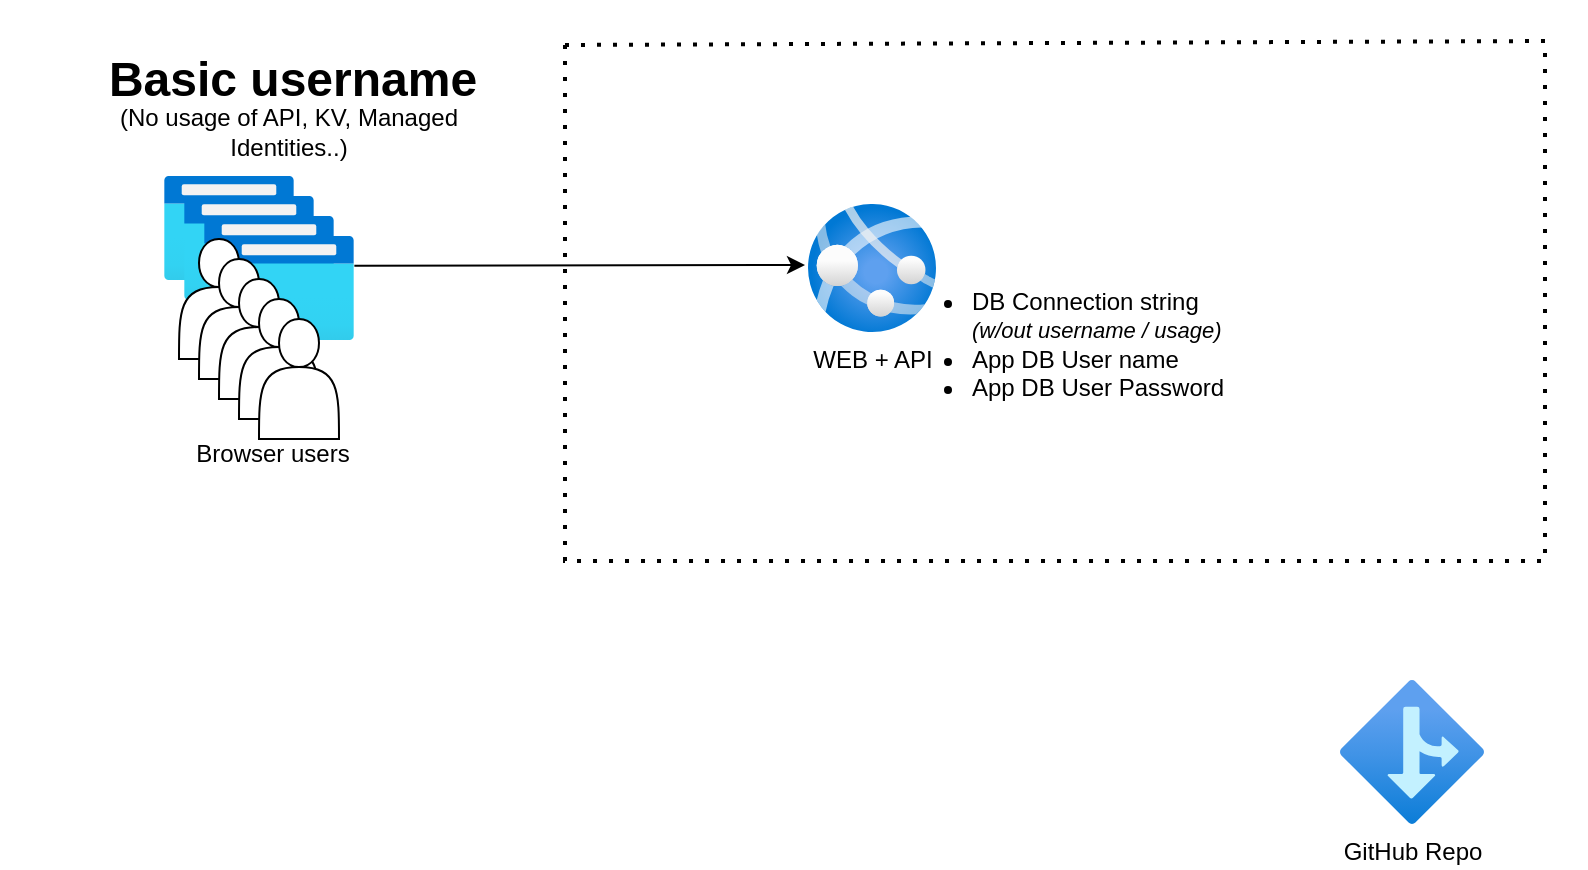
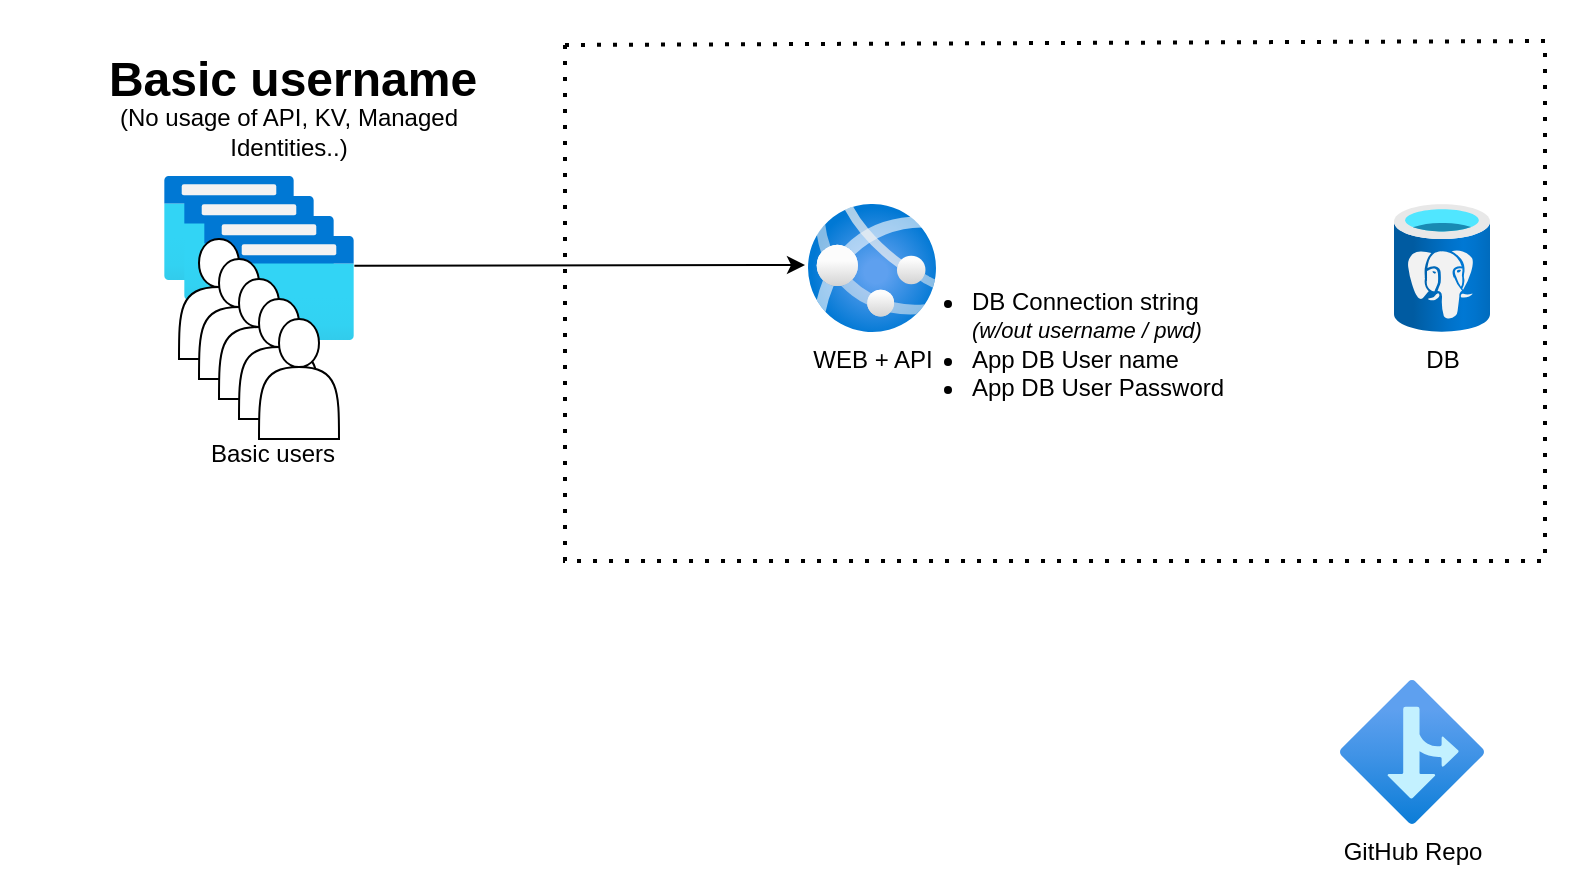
none -> (1443, 269)
(1067, 333) -> (1067, 333)
(274, 455) -> (274, 455)
